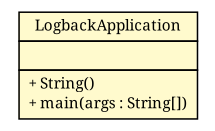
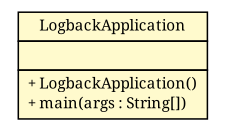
(63, 84) -> (113, 84)
